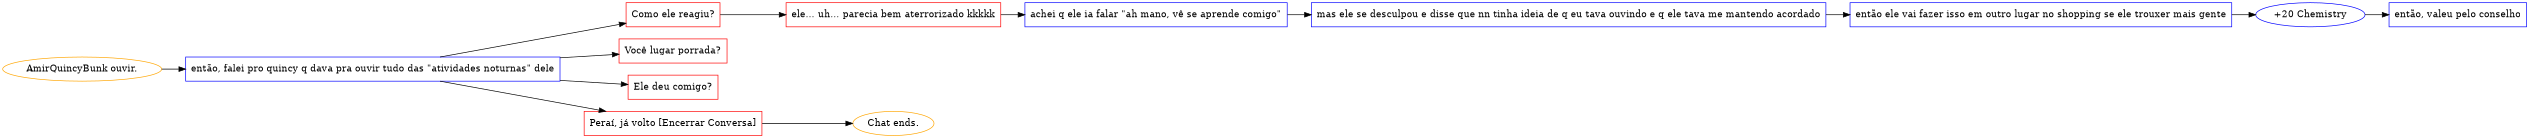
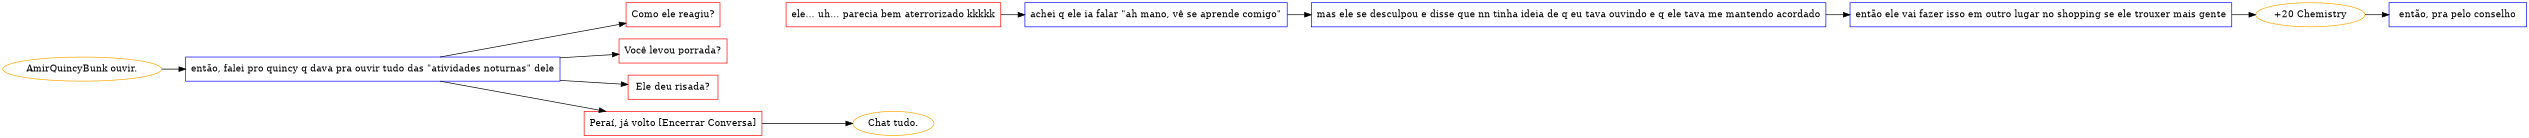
(750, 15) -> none
(2310, 15) -> (2310, 15)
(2458, 15) -> (2458, 15)
(673, 51) -> (673, 51)
(673, 87) -> (673, 87)
(893, 123) -> (893, 123)
